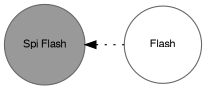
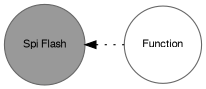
(163, 45) -> (163, 45)
